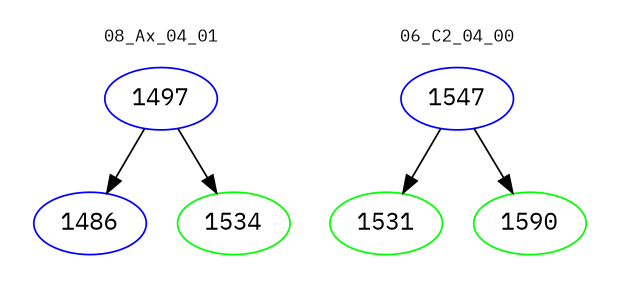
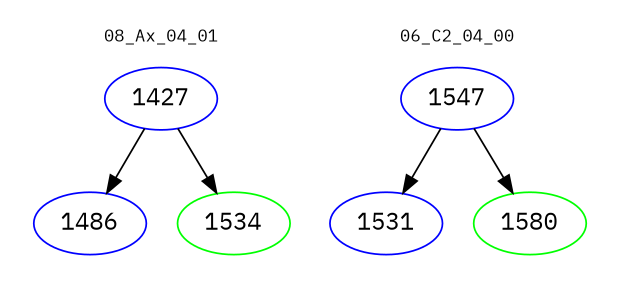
(161, 99) -> (161, 99)
(386, 223) -> (386, 223)
(530, 223) -> (530, 223)
